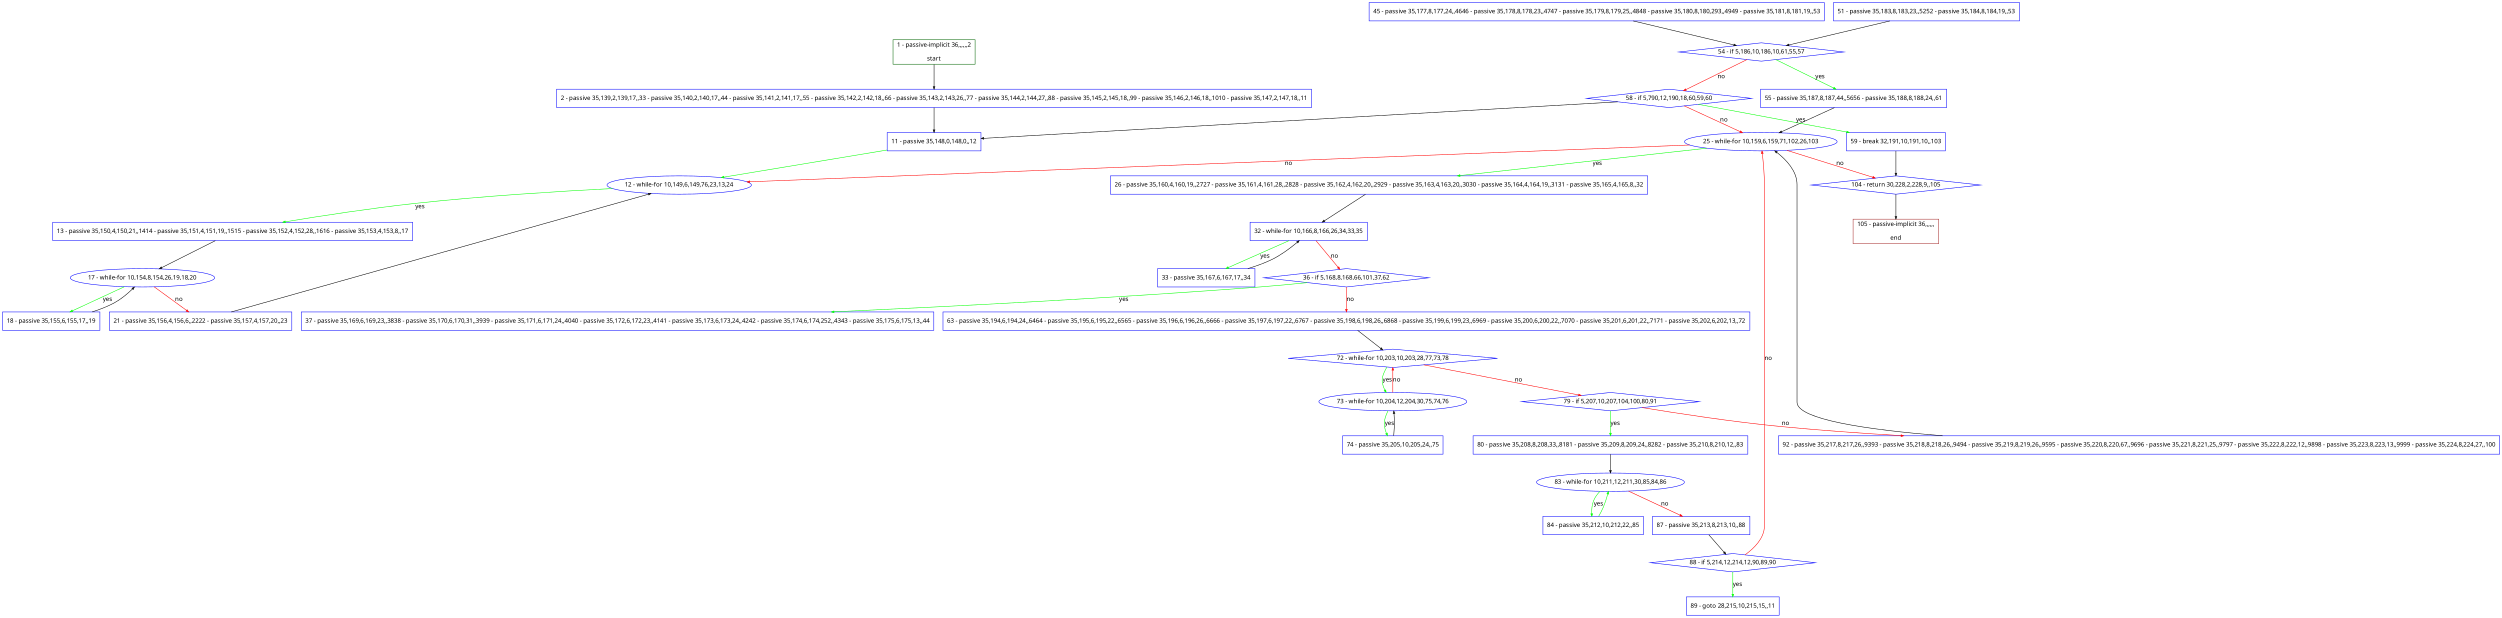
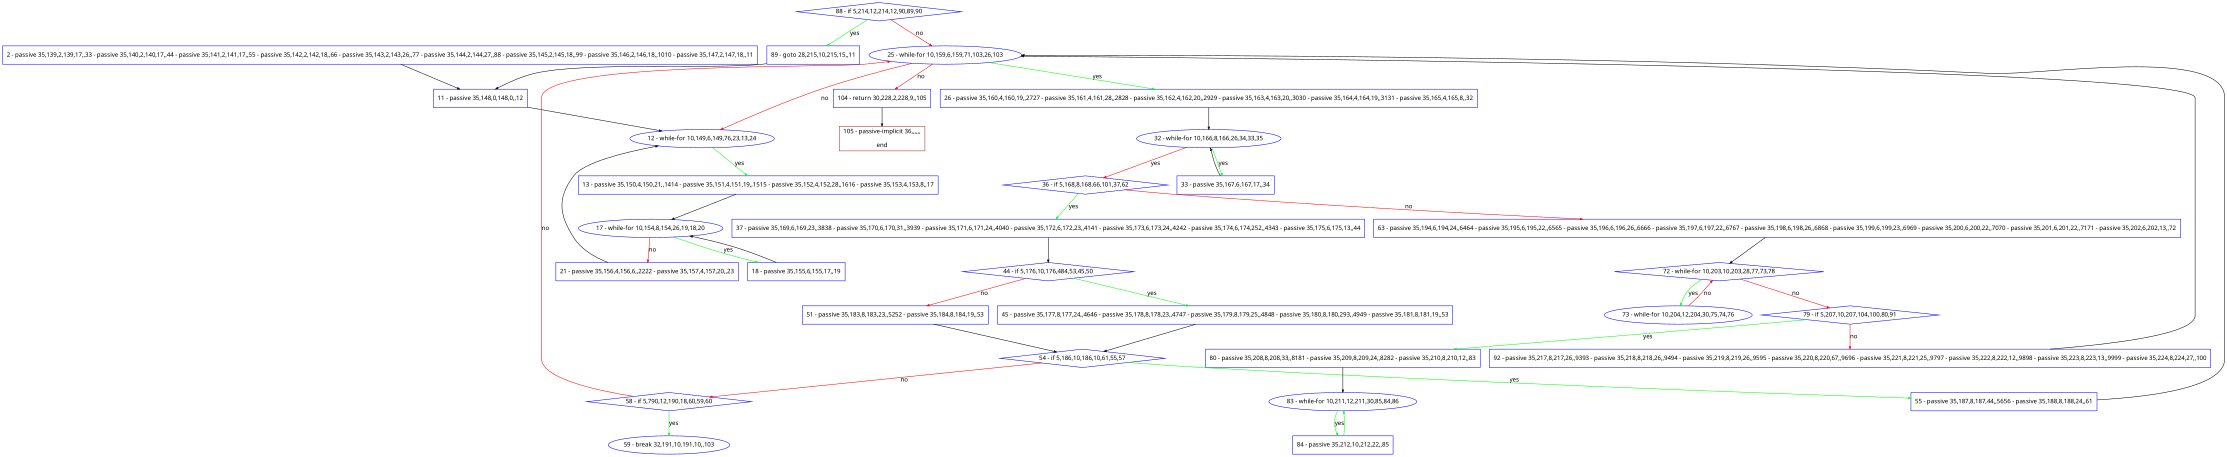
(934, 52) -> none
(1301, 120) -> (631, 67)
(1761, 142) -> (945, 55)
(1896, 142) -> (669, 445)
(1896, 162) -> none
(805, 164) -> (593, 119)
(1896, 185) -> (882, 98)
(1309, 231) -> (1209, 139)
(1335, 256) -> (1156, 163)
none -> (1048, 272)
(1393, 445) -> none
(1701, 526) -> none
